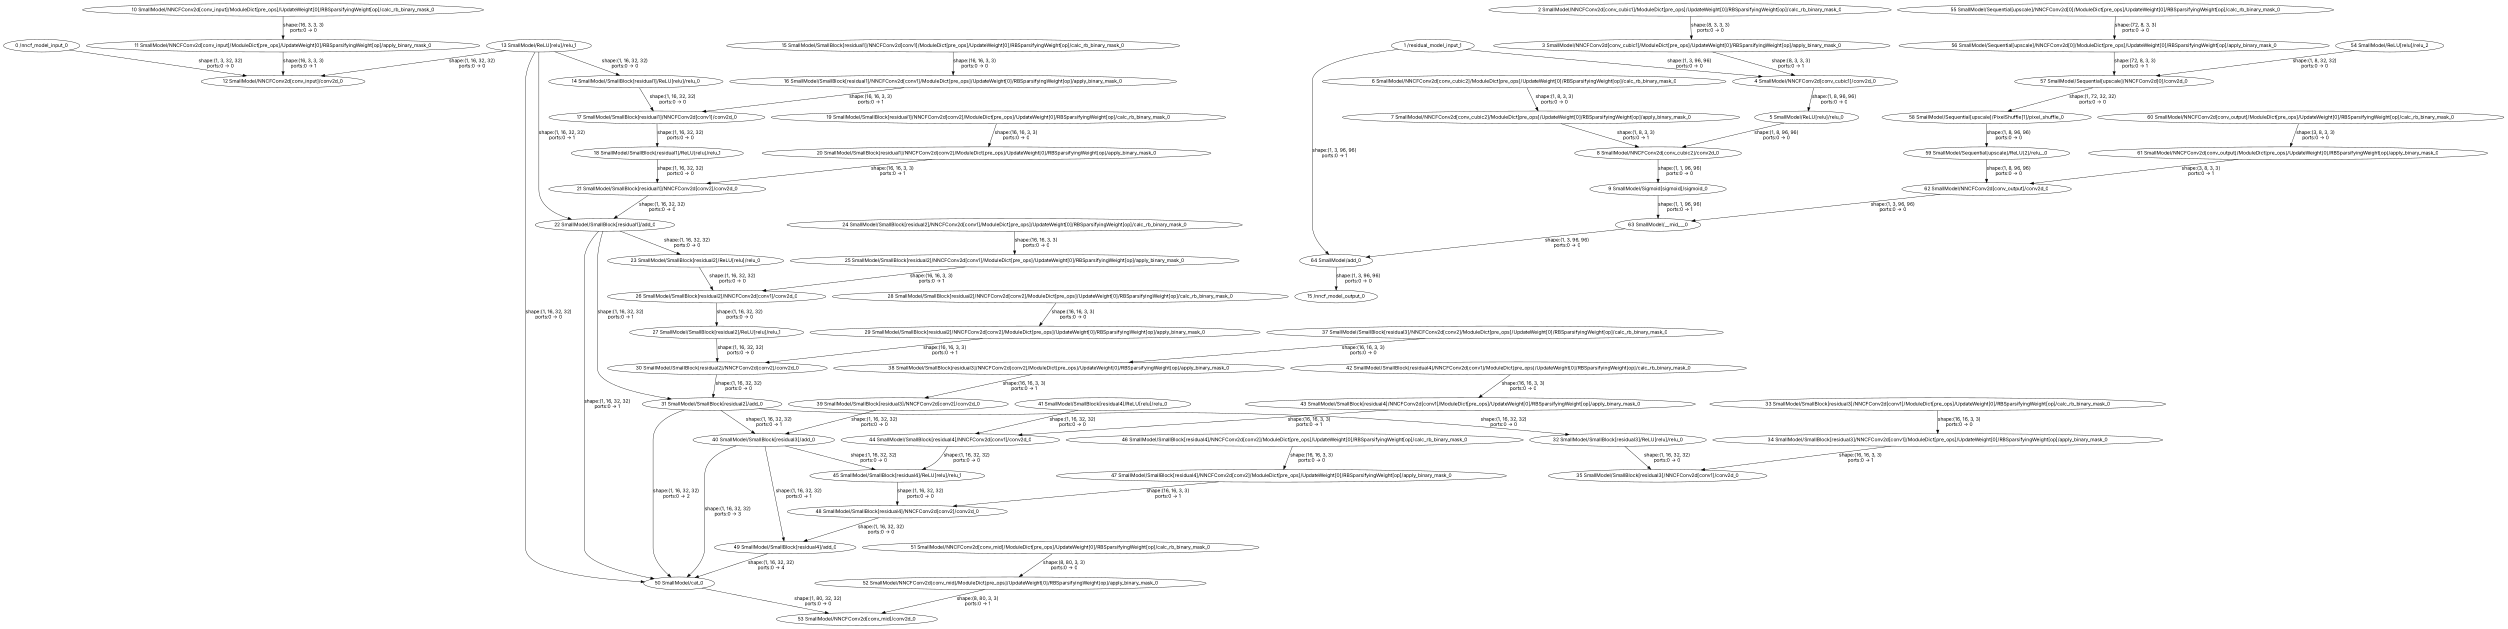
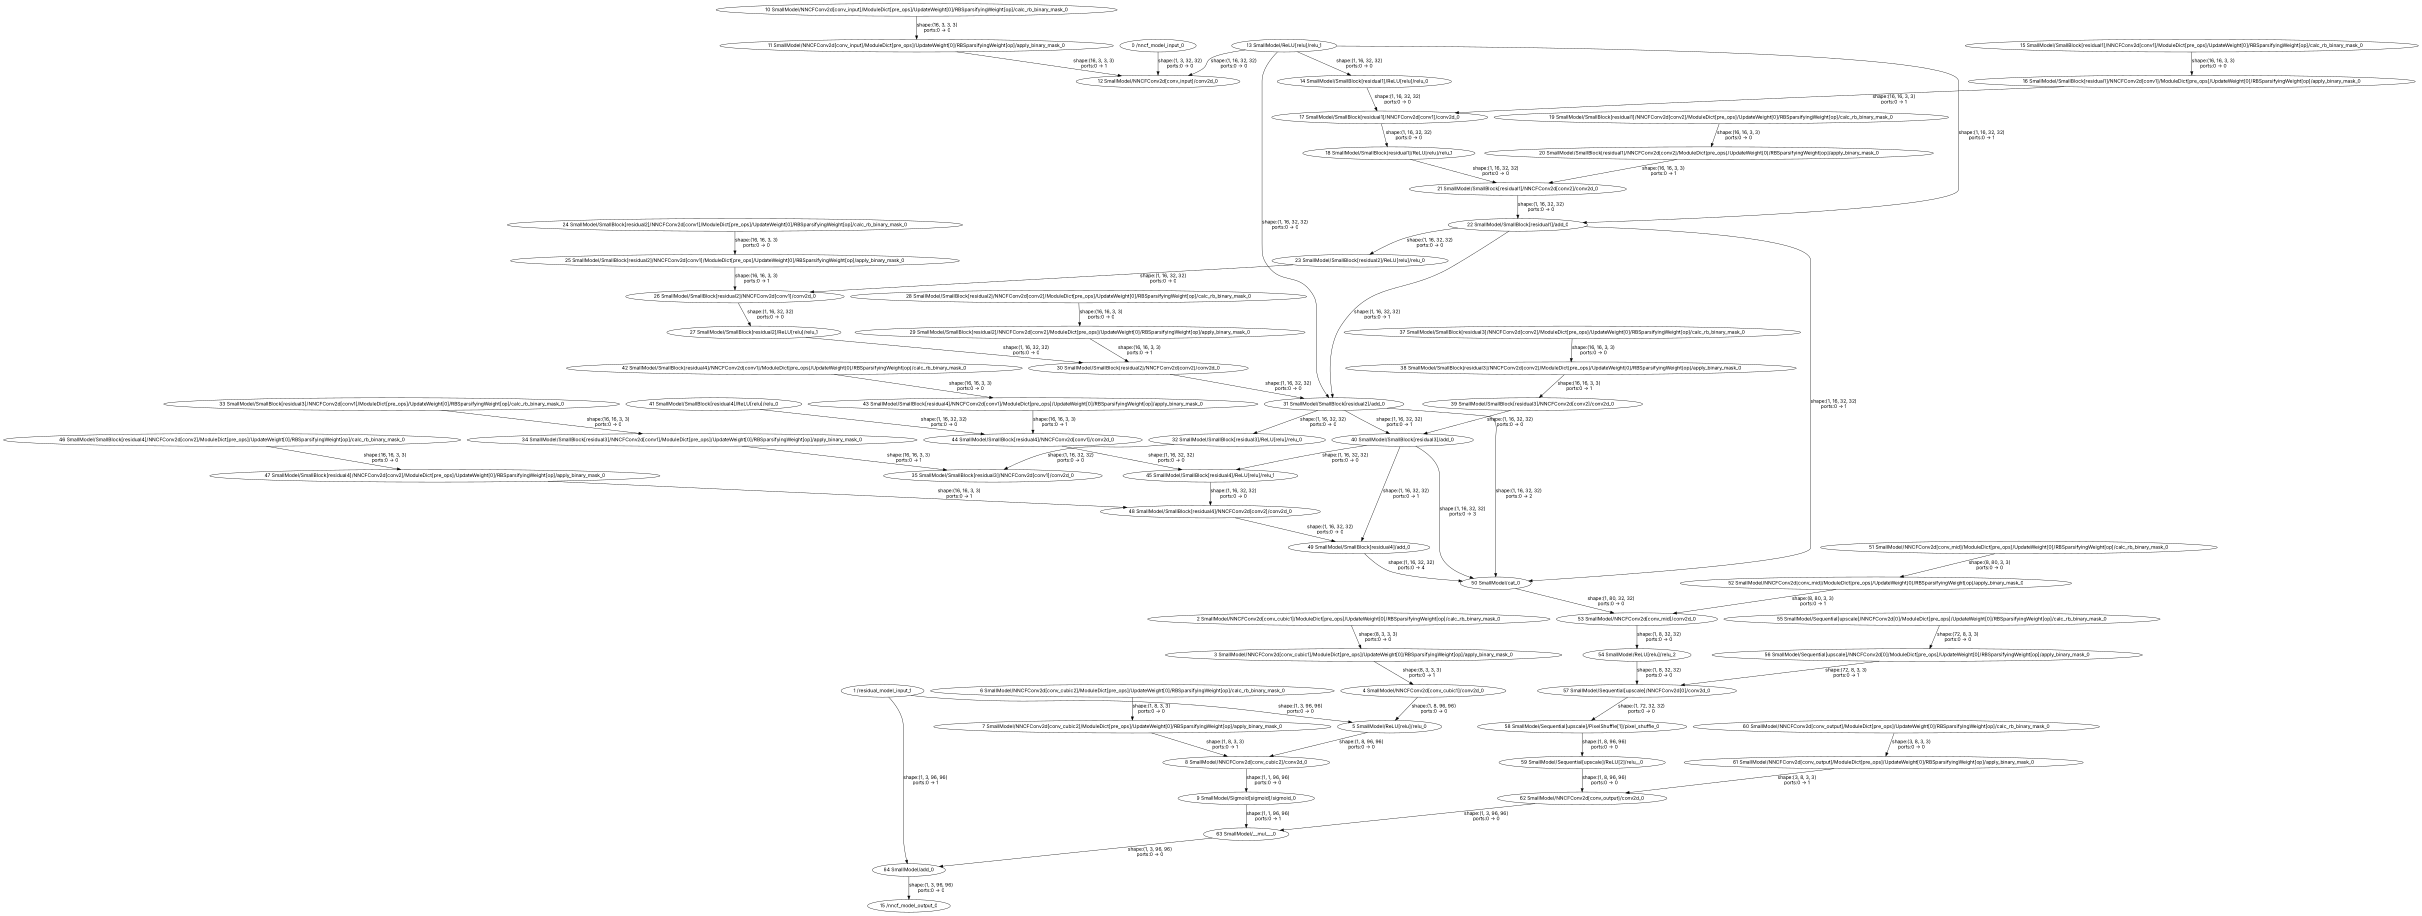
(1612, 63) -> (1130, 701)
(1658, 225) -> (1246, 834)
(526, 362) -> (1262, 236)
none -> (1637, 635)
